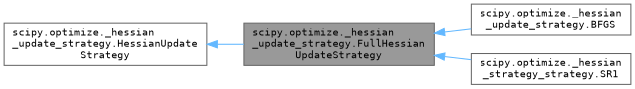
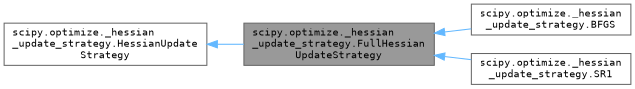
(551, 69) -> (551, 69)
